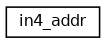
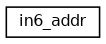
(53, 22) -> (53, 22)
